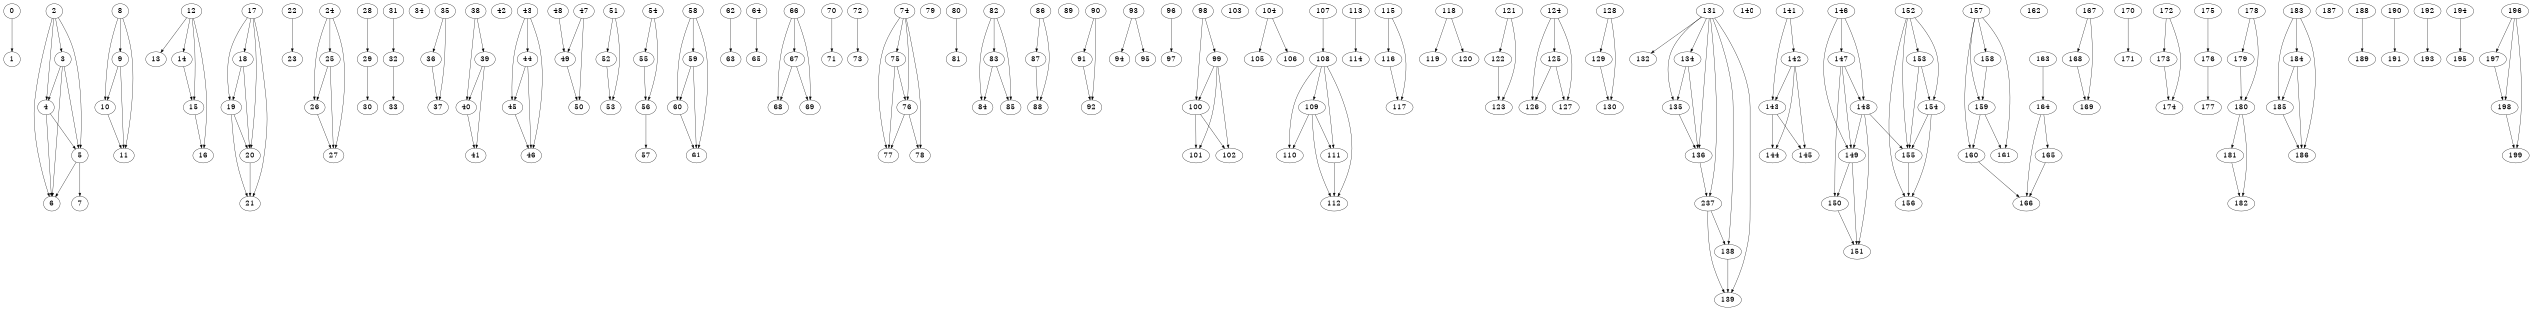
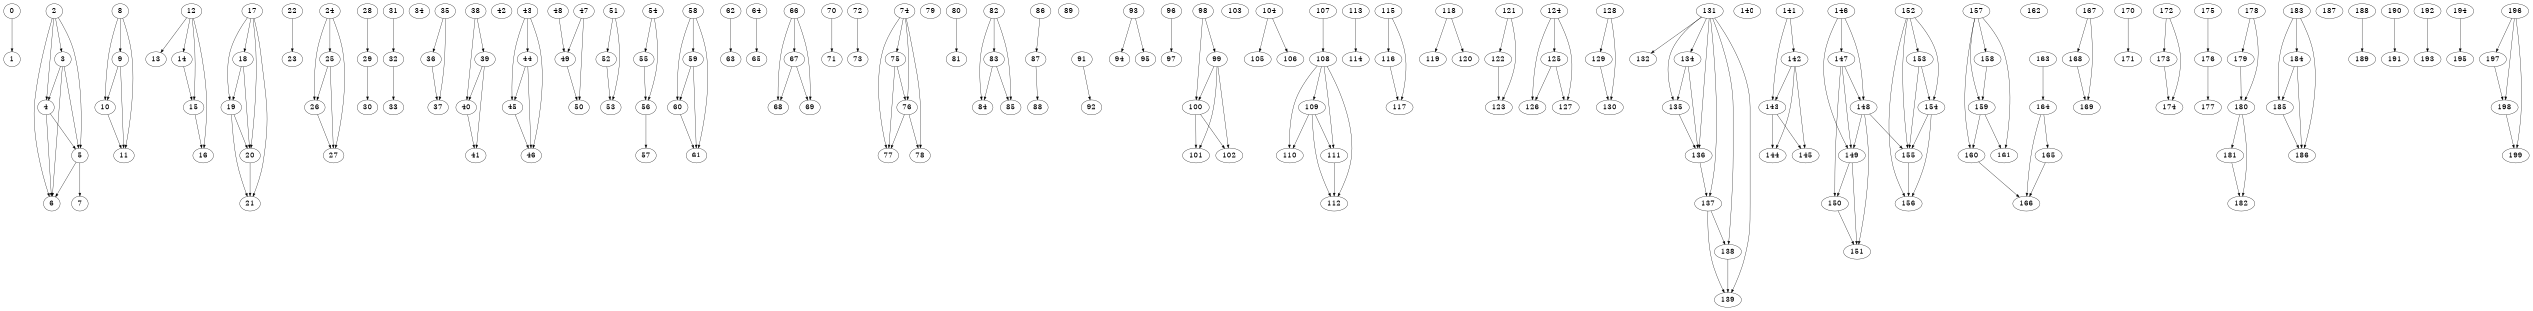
(1096, 11) -> none
(1049, 58) -> none
(1708, 204) -> (1708, 204)
